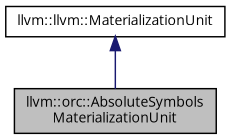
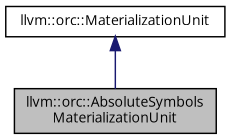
(115, 22) -> (115, 22)
